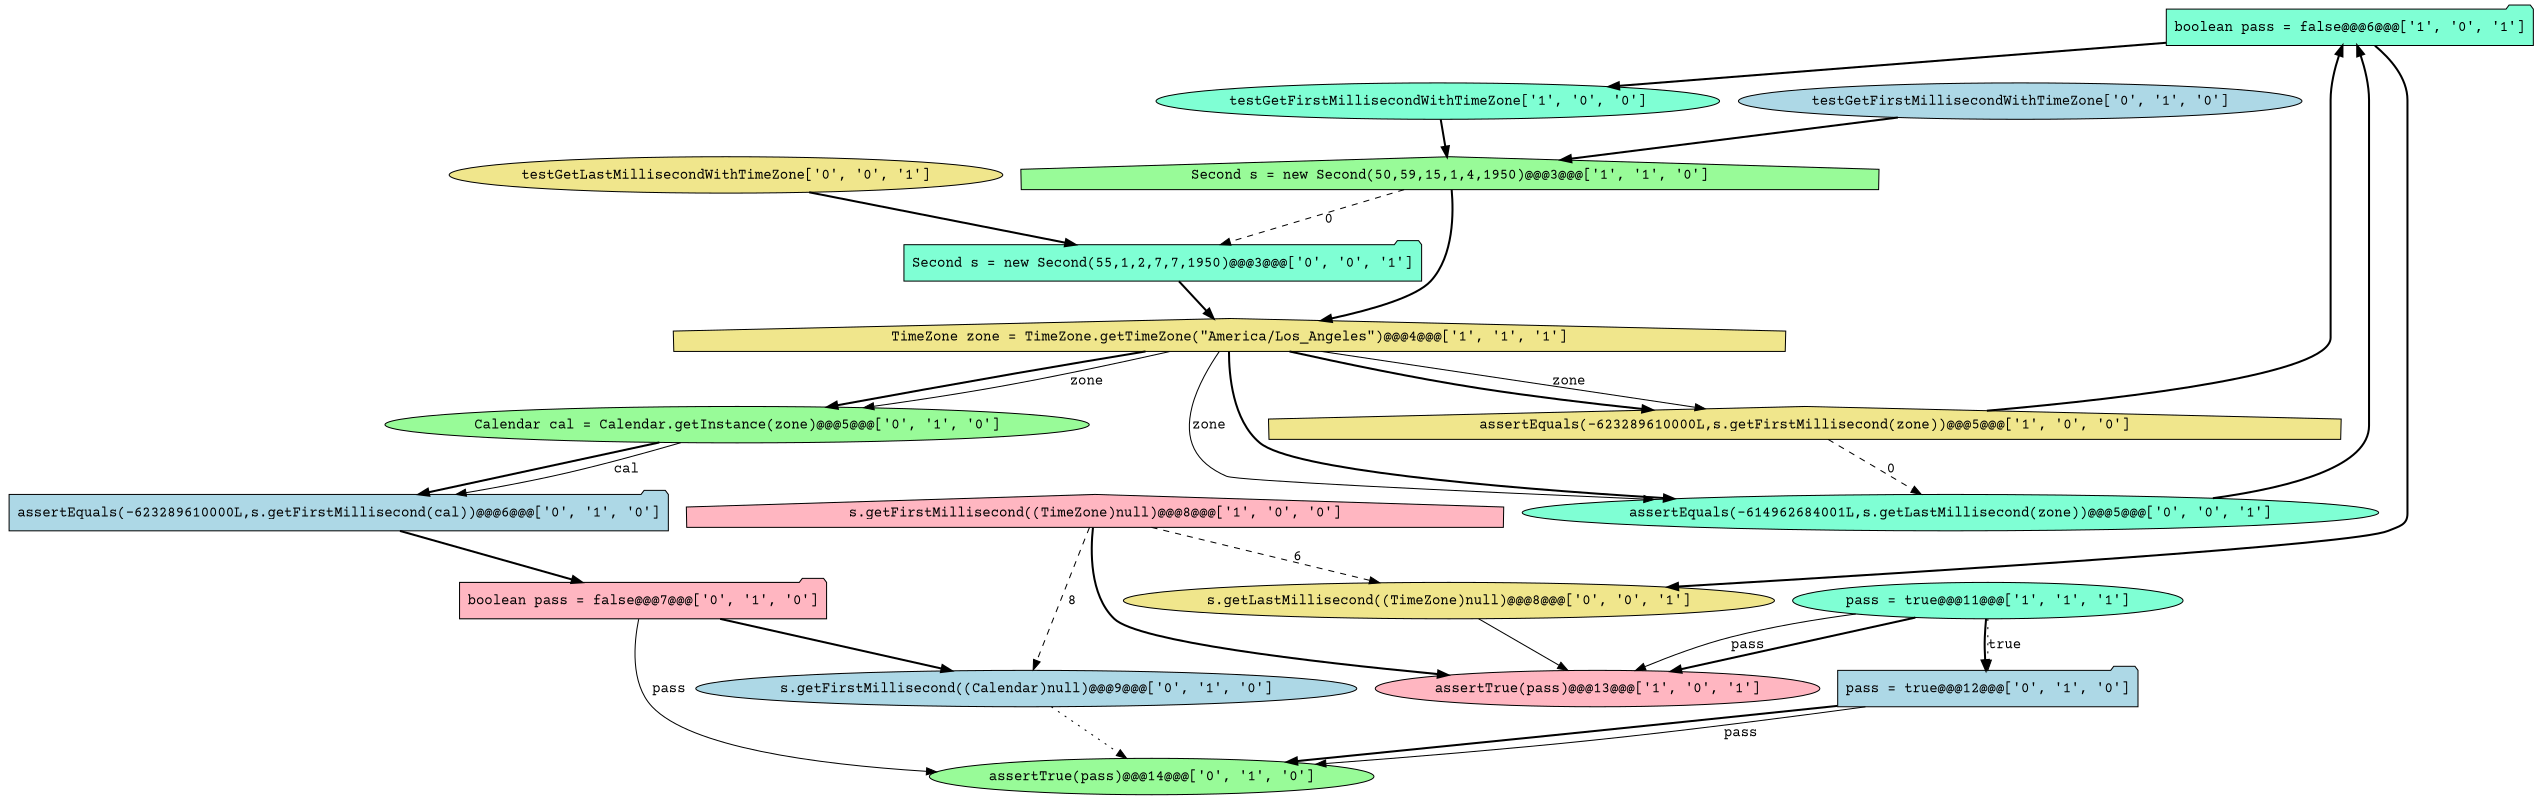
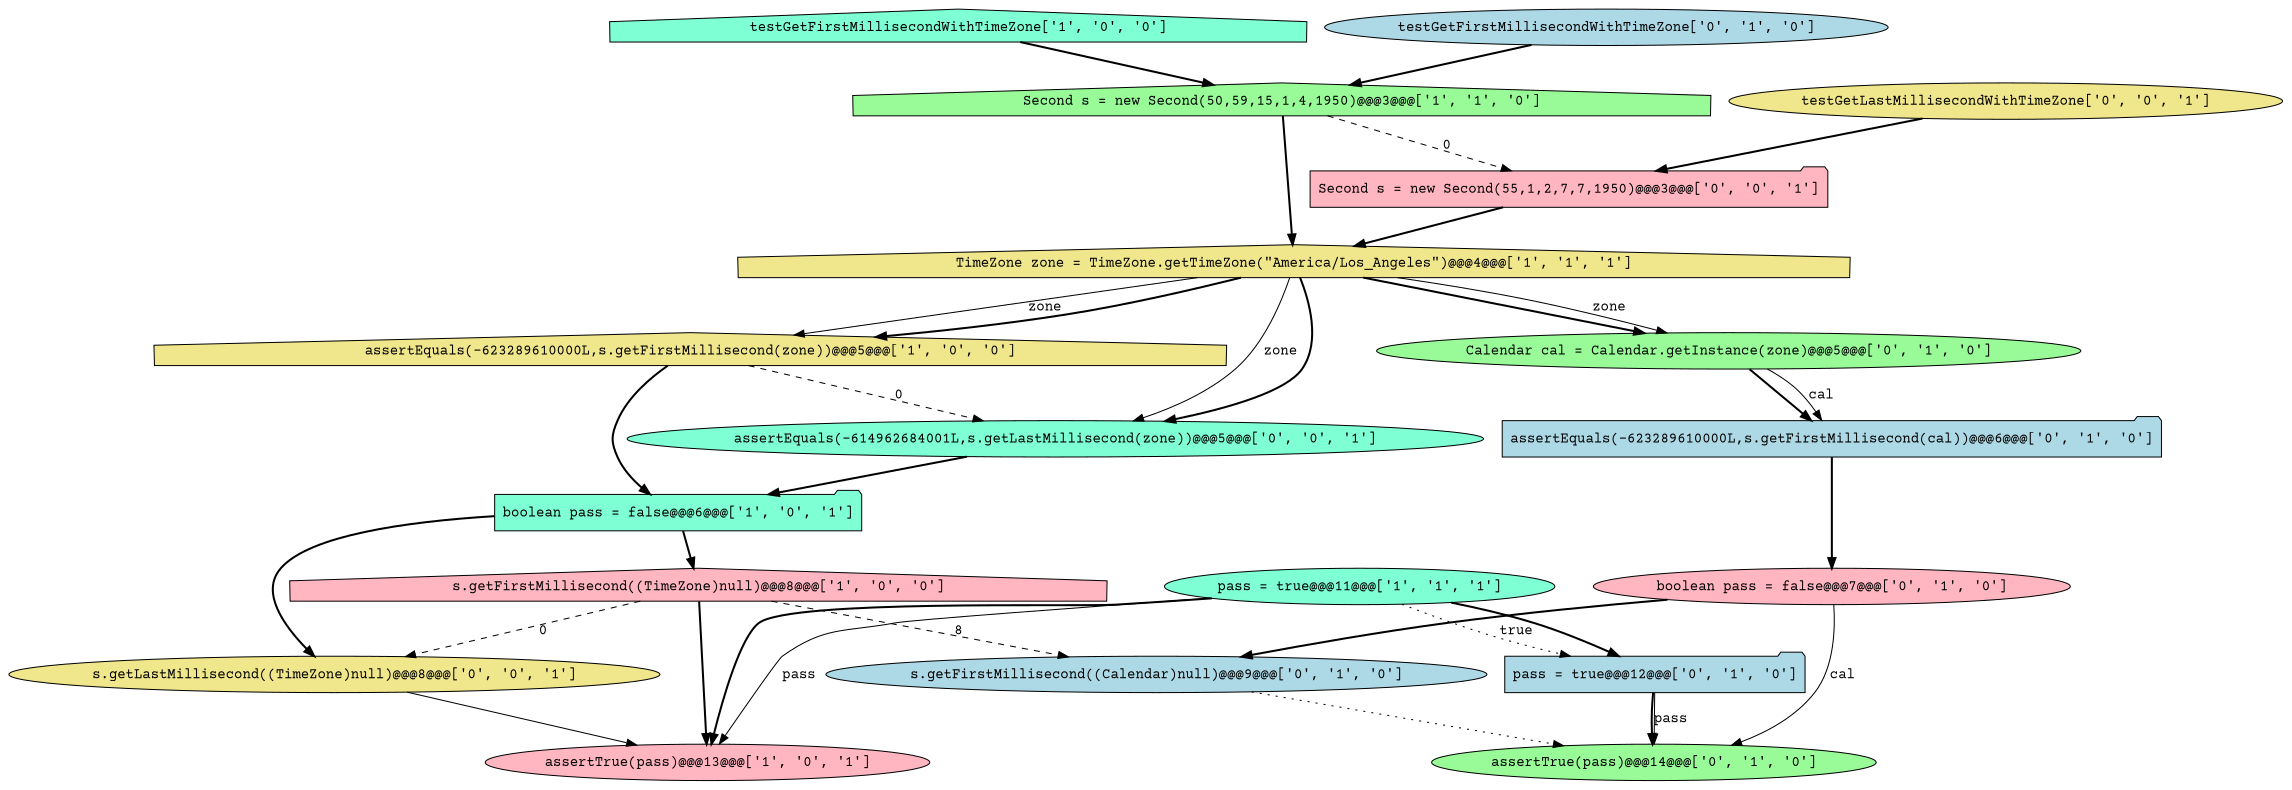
(1893, 64) -> (687, 545)
(1438, 101) -> (958, 27)
(1163, 263) -> (1569, 189)
(1298, 557) -> (543, 630)
(643, 601) -> (1832, 586)
(669, 689) -> (1842, 674)
